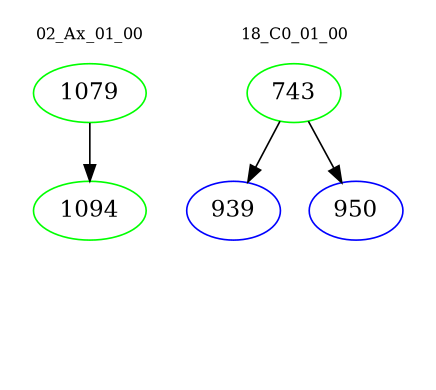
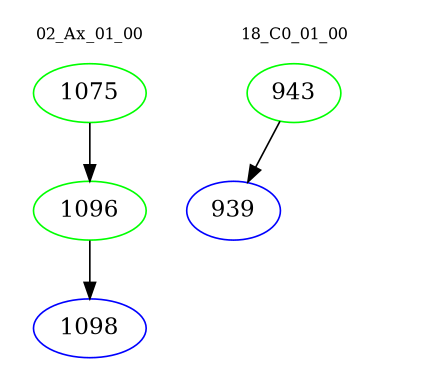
(90, 93) -> (90, 93)
(294, 93) -> (294, 93)
(90, 211) -> (90, 211)
(356, 211) -> none
none -> (90, 328)
